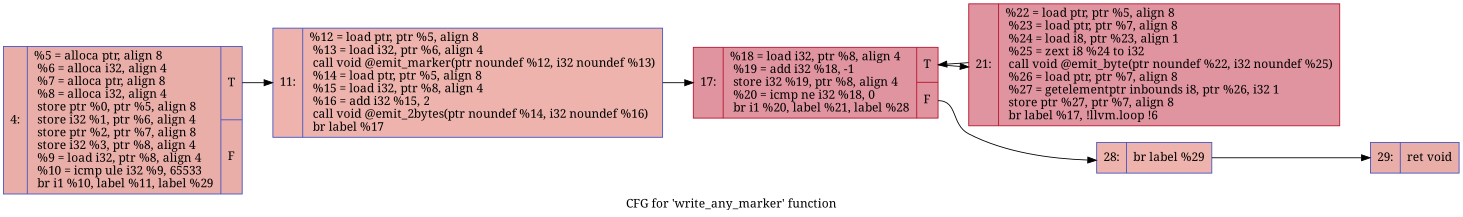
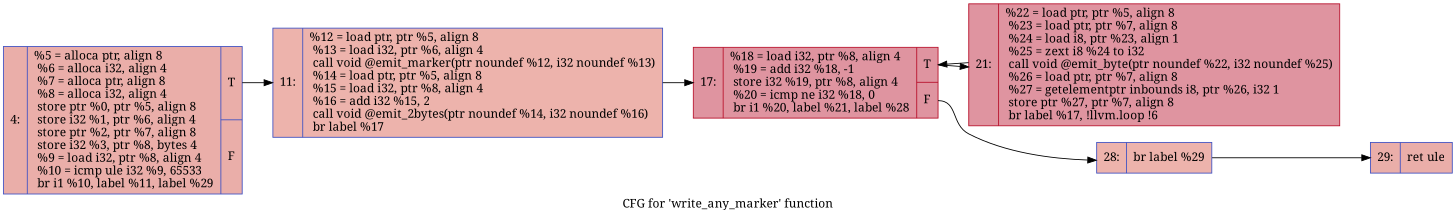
(115, 145) -> (116, 145)
(1430, 157) -> (1426, 157)
